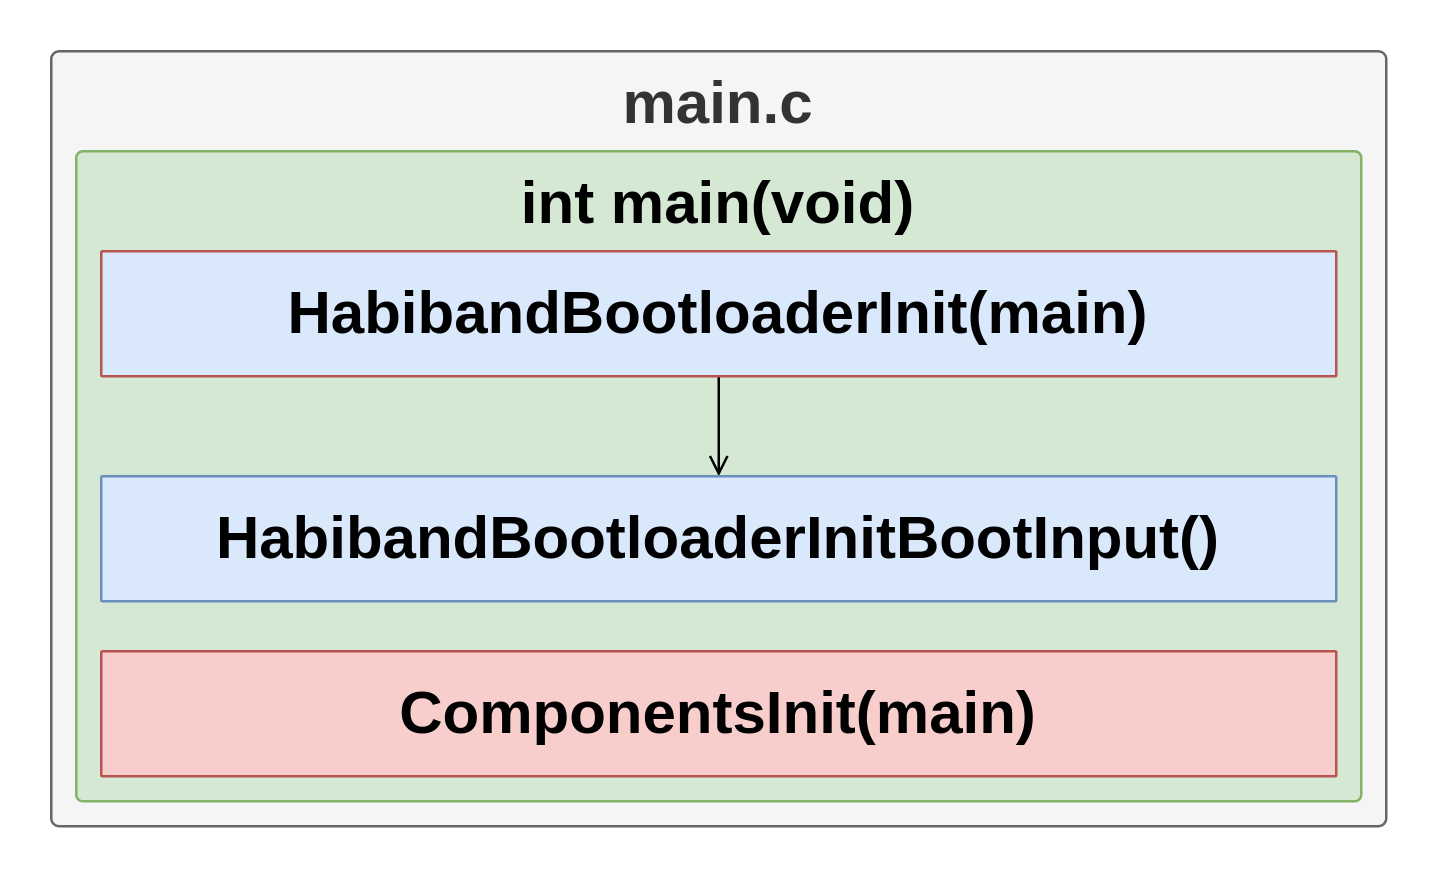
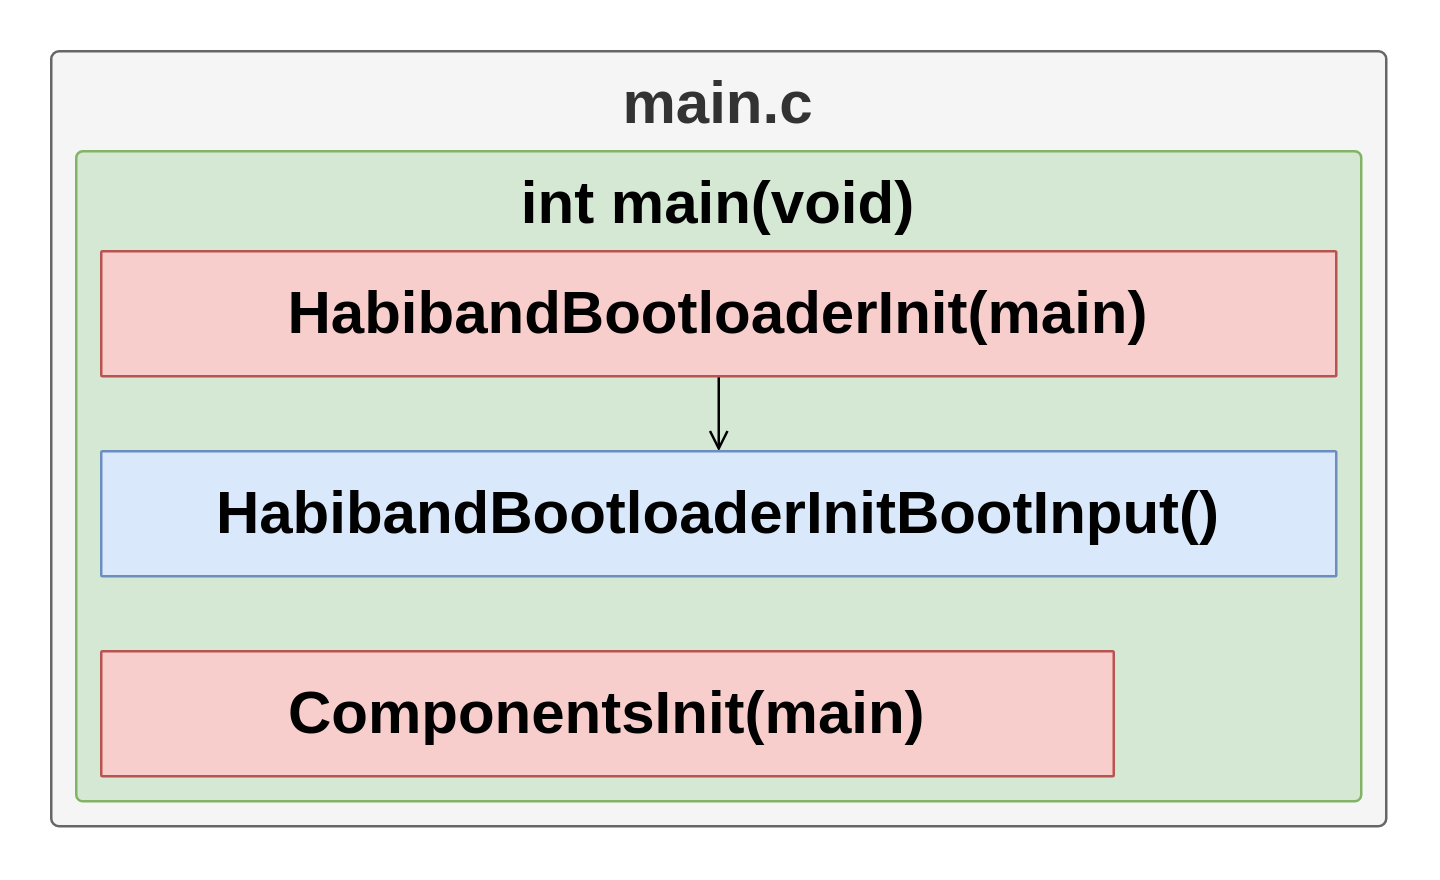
(719, 314) -> (719, 314)
(719, 539) -> (719, 514)
(719, 714) -> (608, 714)
